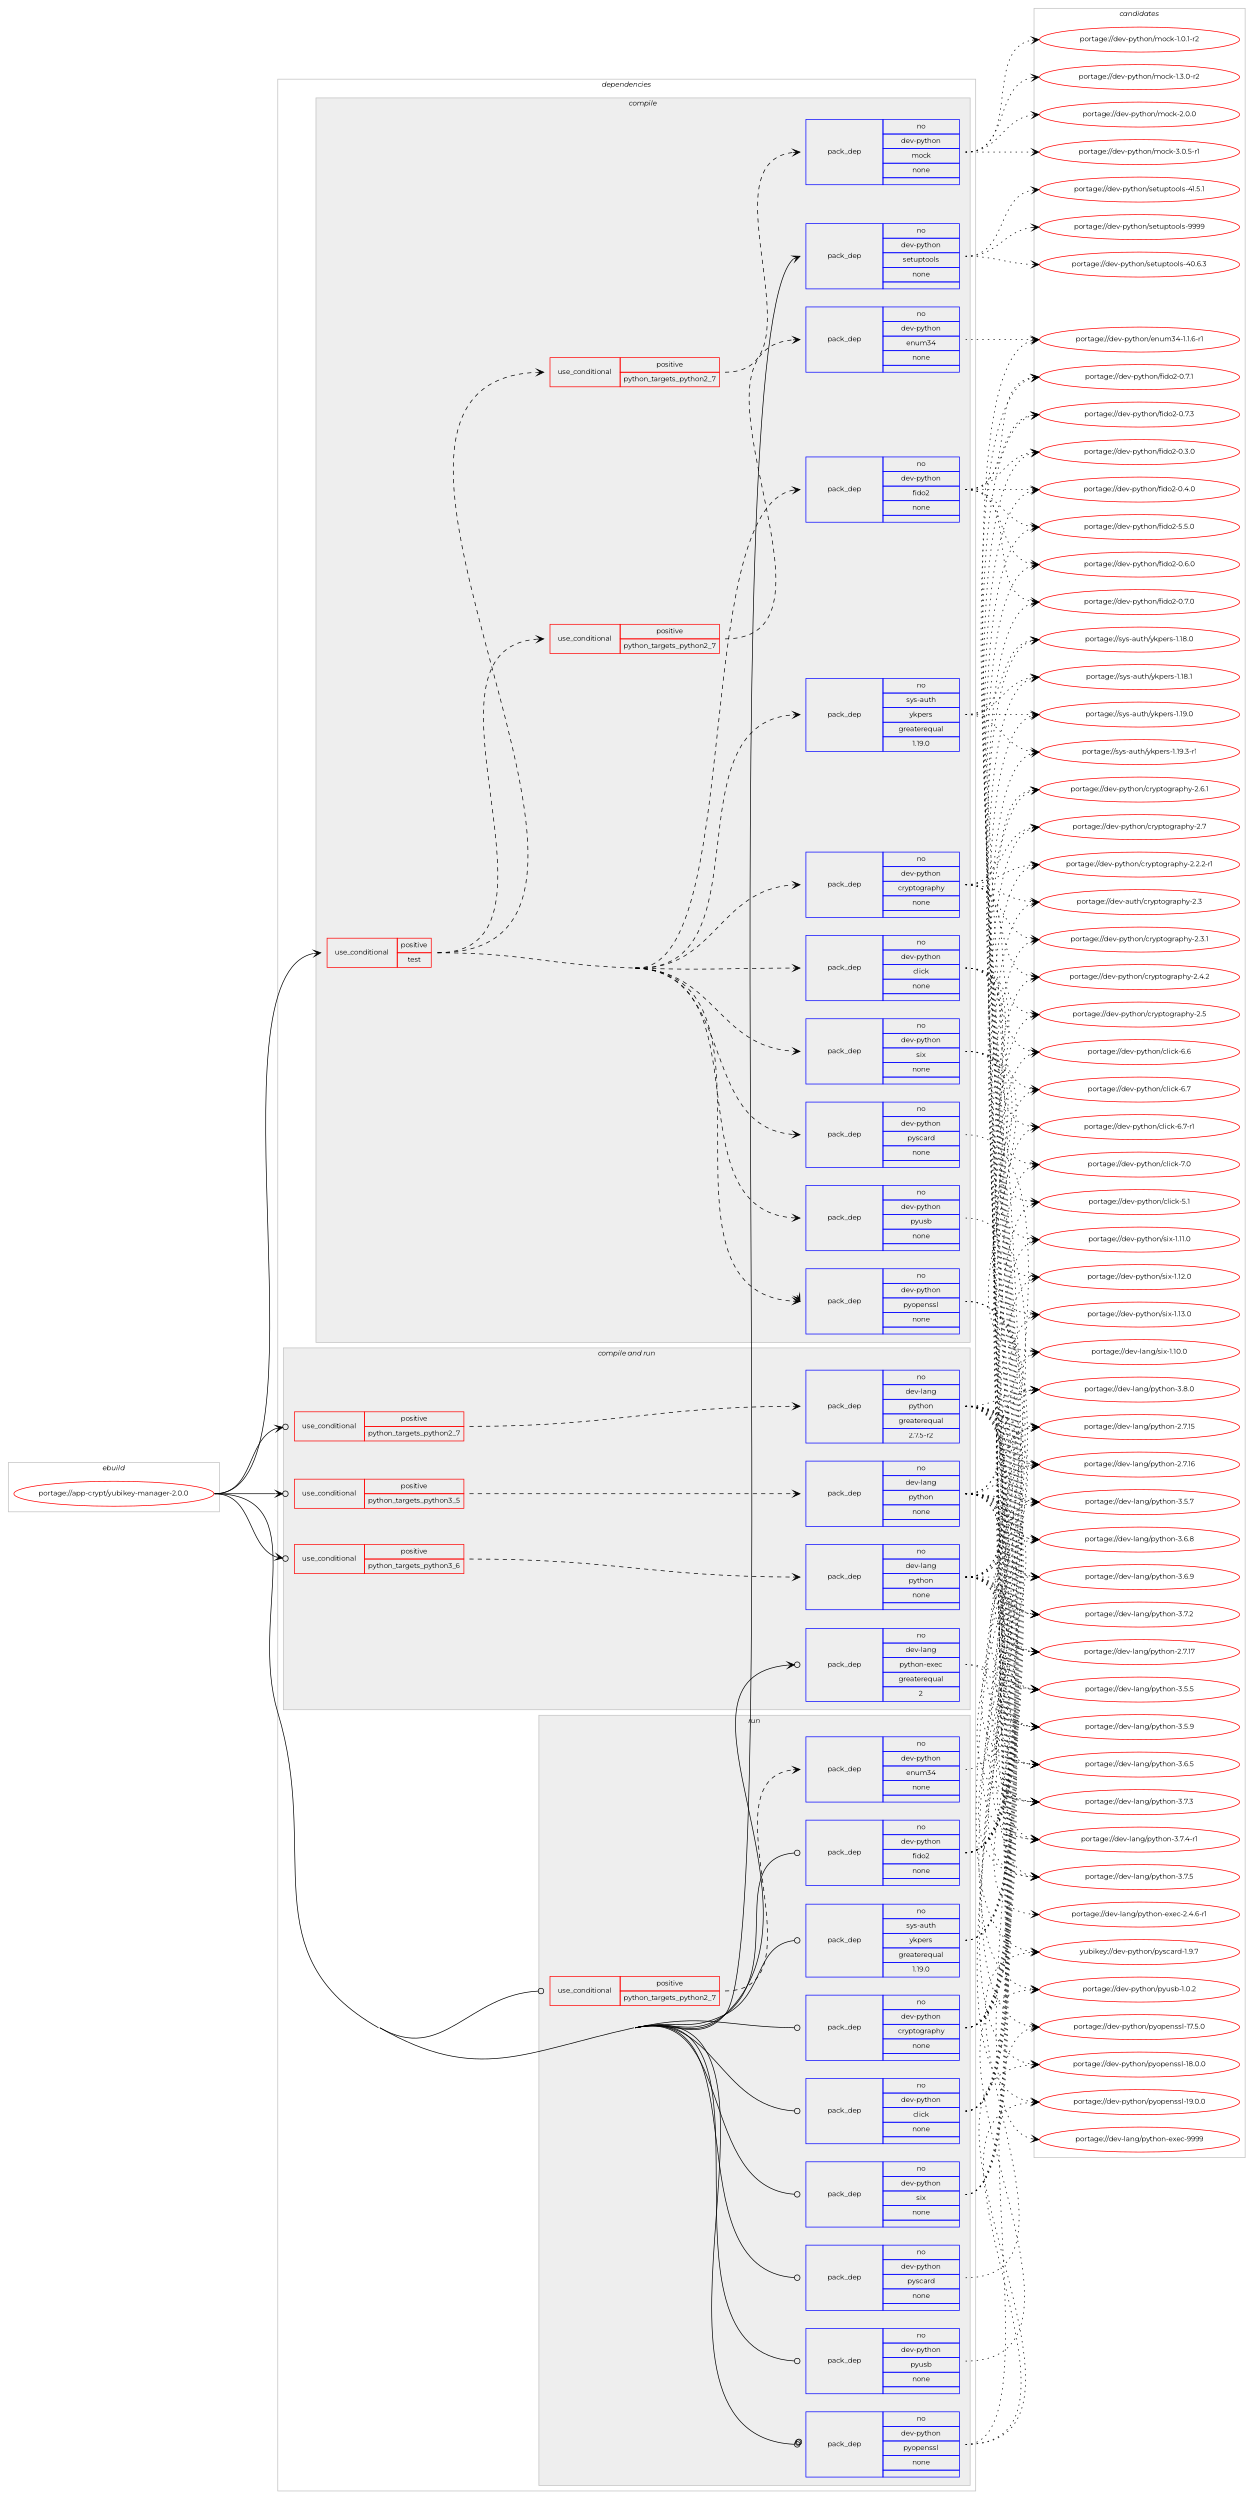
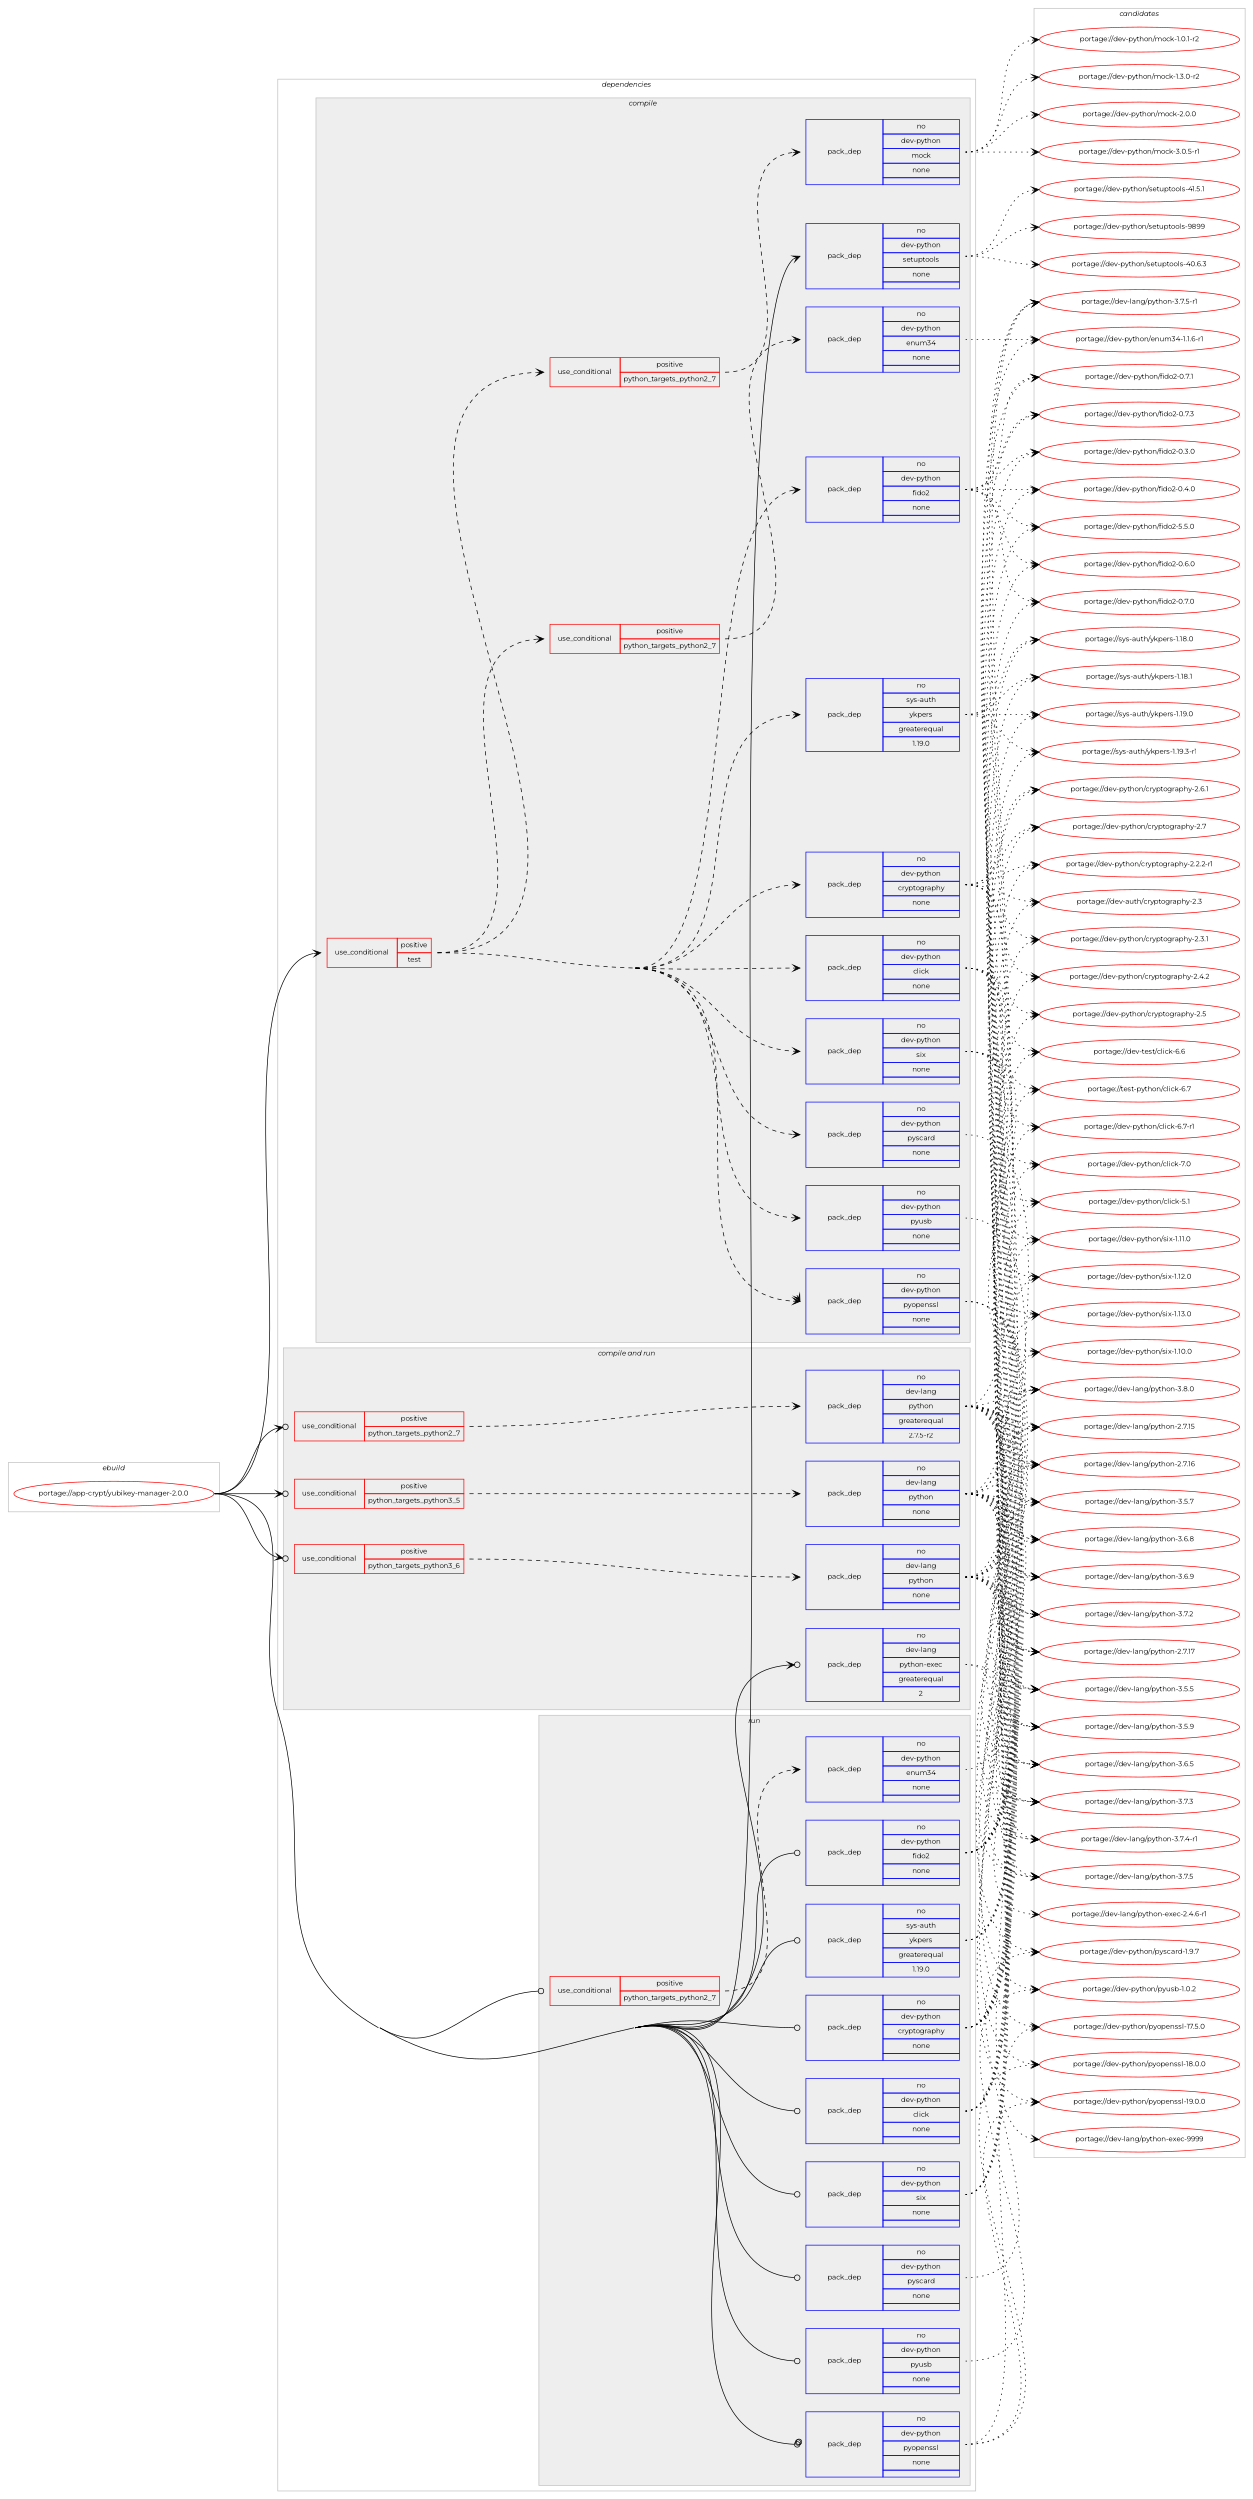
(1140, 227) -> (1140, 227)
none -> (1140, 302)
(1140, 1052) -> (1140, 1052)
(1140, 1090) -> (1140, 1090)
(1140, 1352) -> (1140, 1352)
(1140, 1952) -> (1140, 1952)
